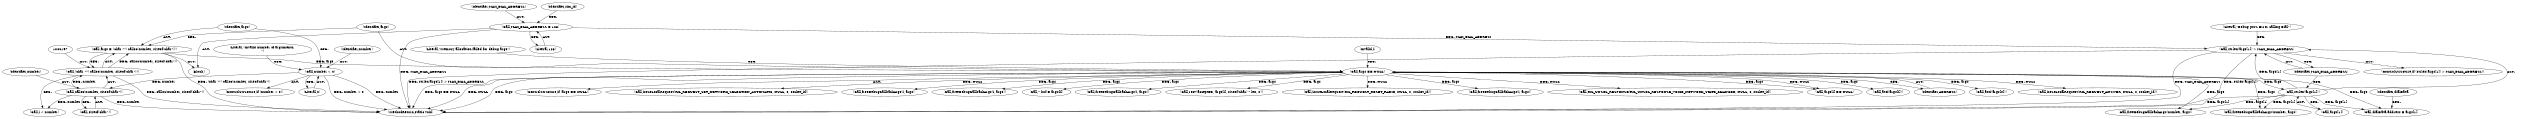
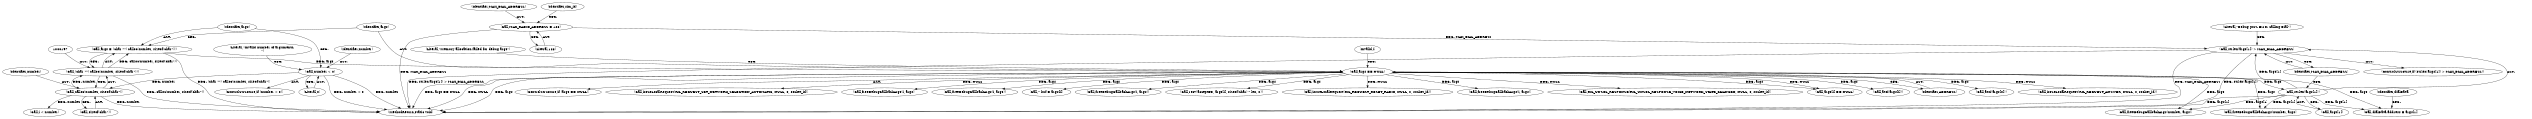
(531, 27) -> (531, 27)
(199, 72) -> none
(51, 83) -> (98, 81)
